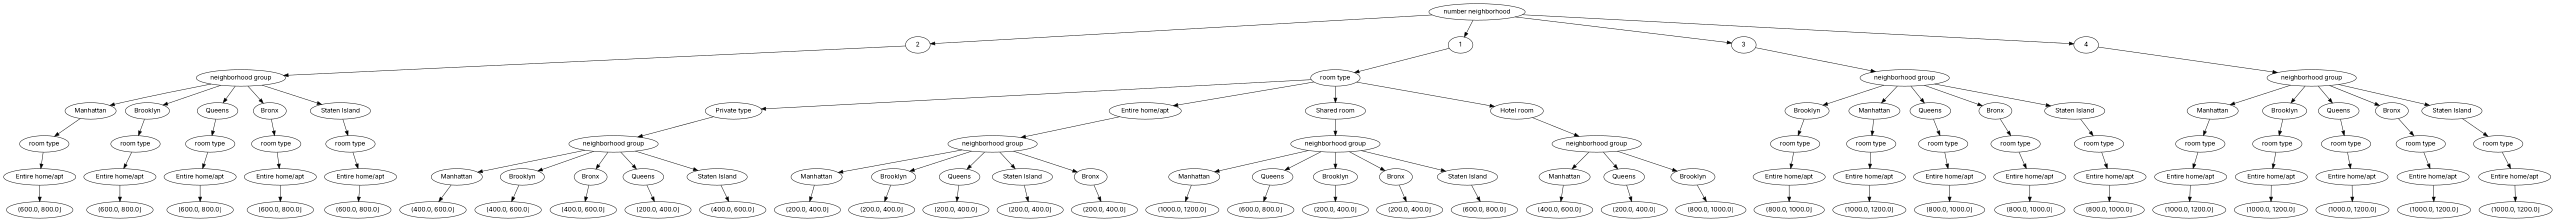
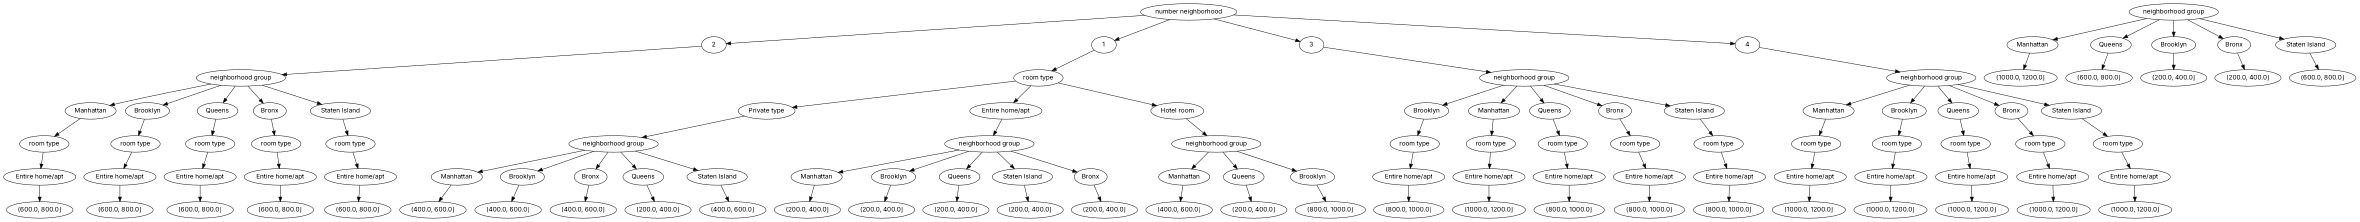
(1335, 111) -> none
